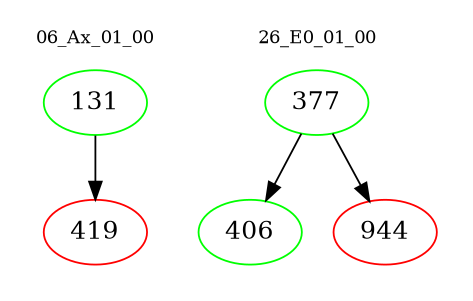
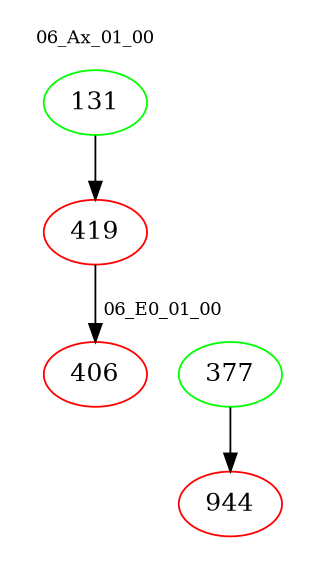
(318, 39) -> (163, 310)
(288, 159) -> (95, 304)
(250, 232) -> (95, 374)
